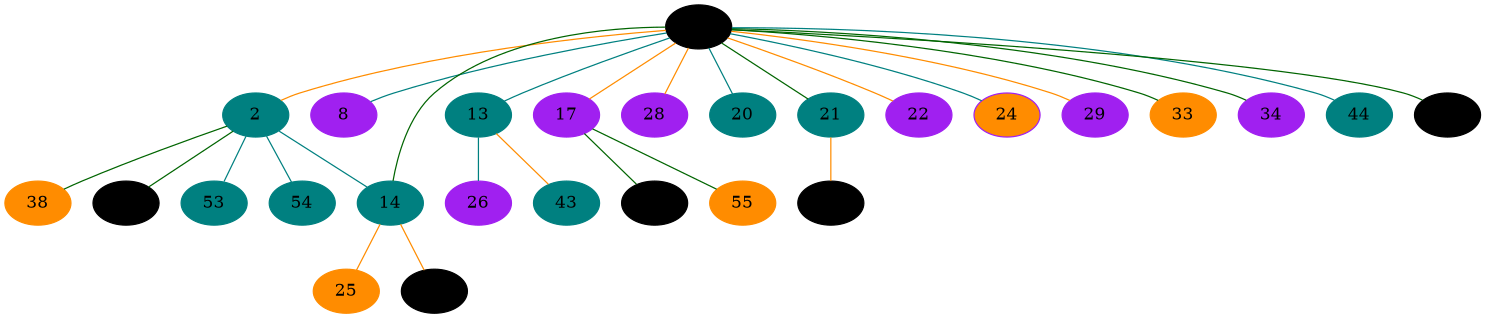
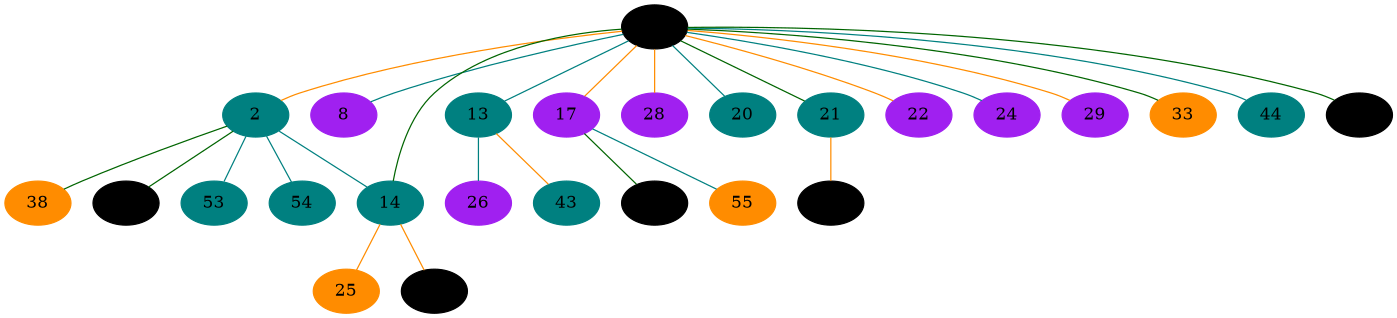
(1007, 115) -> (1007, 115)
(1271, 115) -> none
(655, 159) -> (655, 159)
